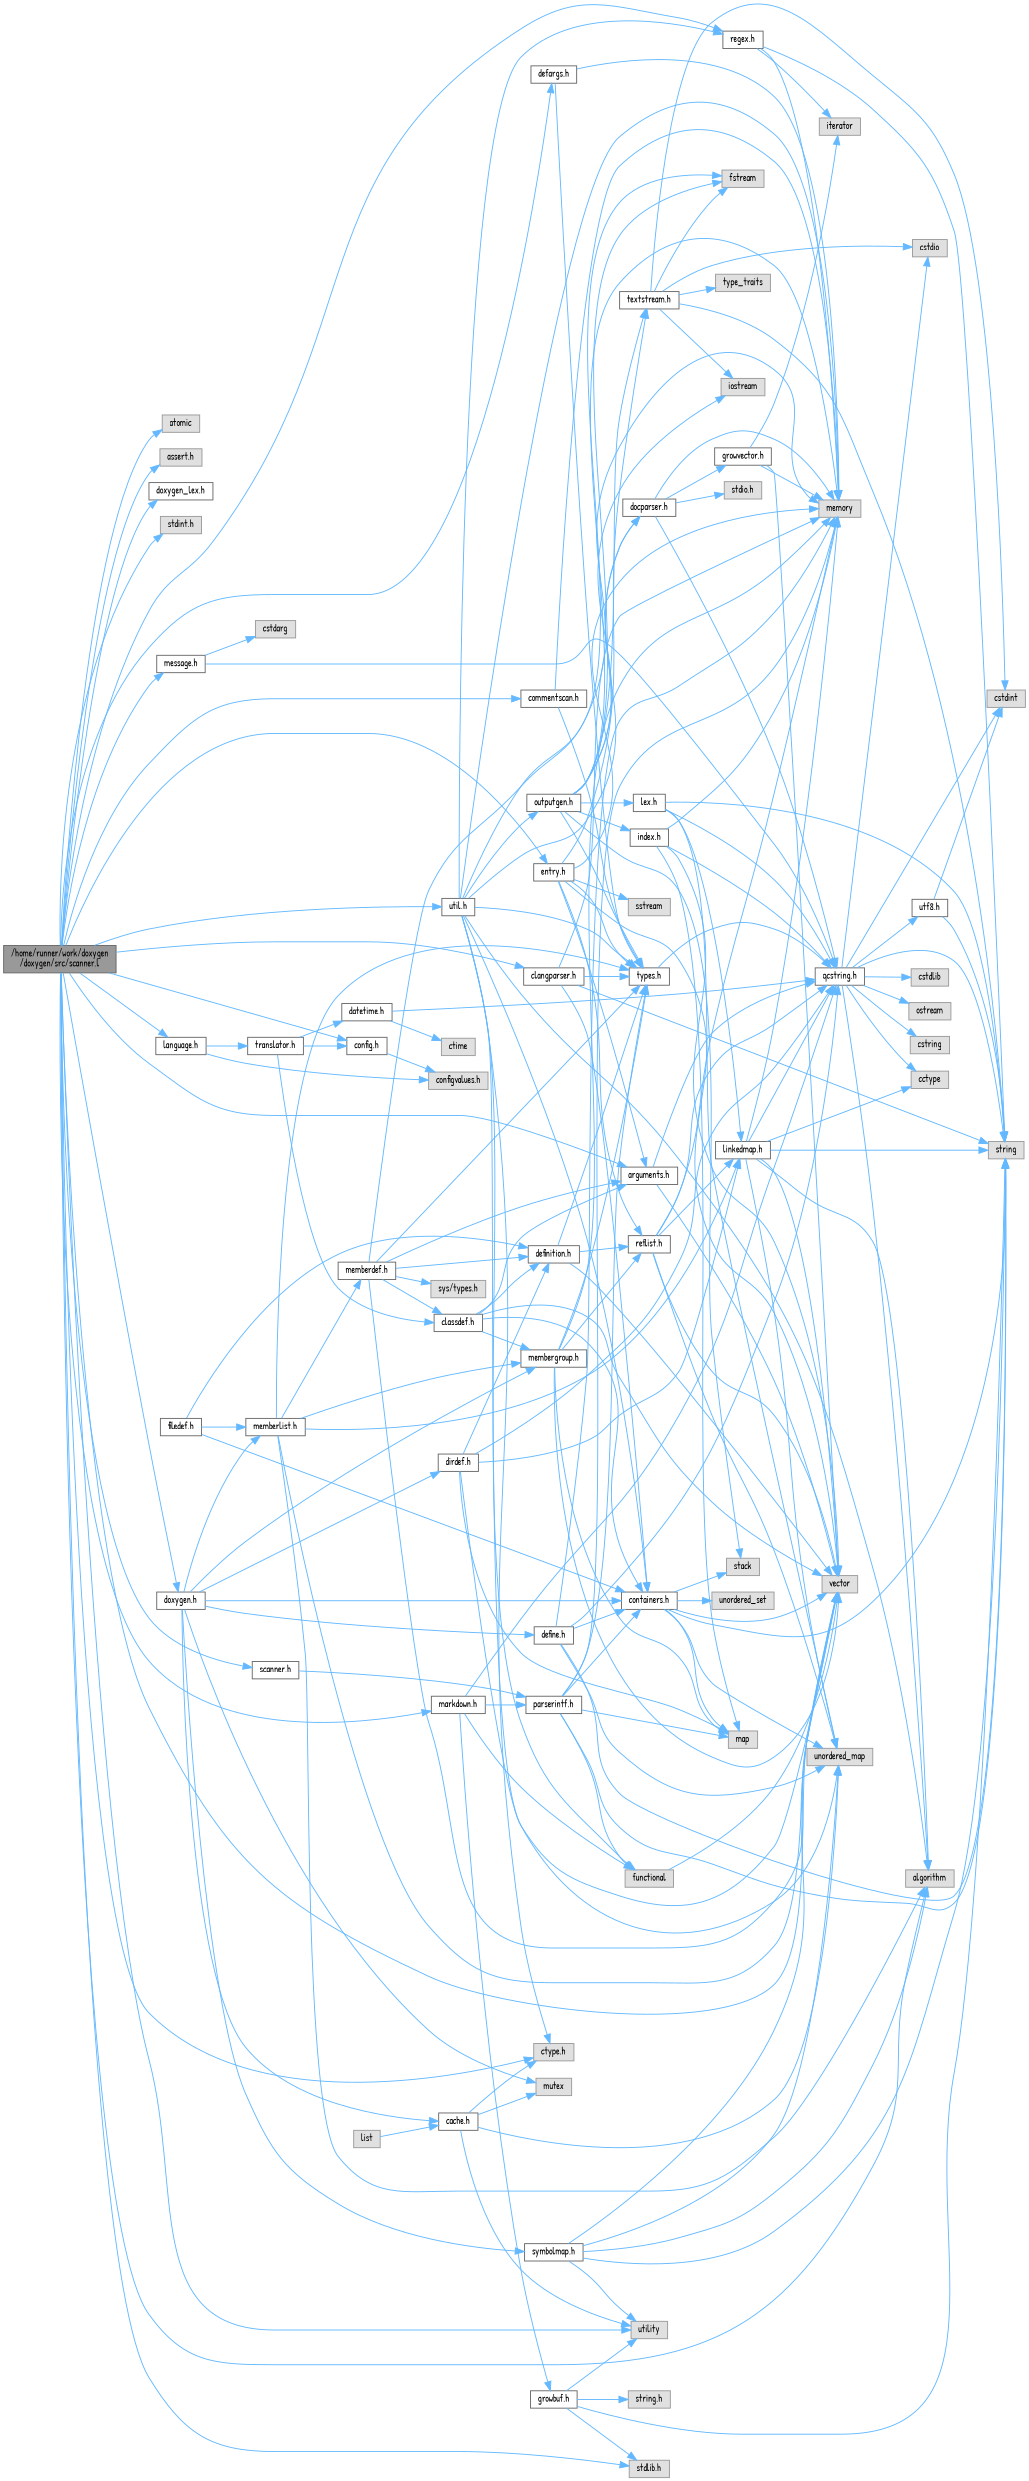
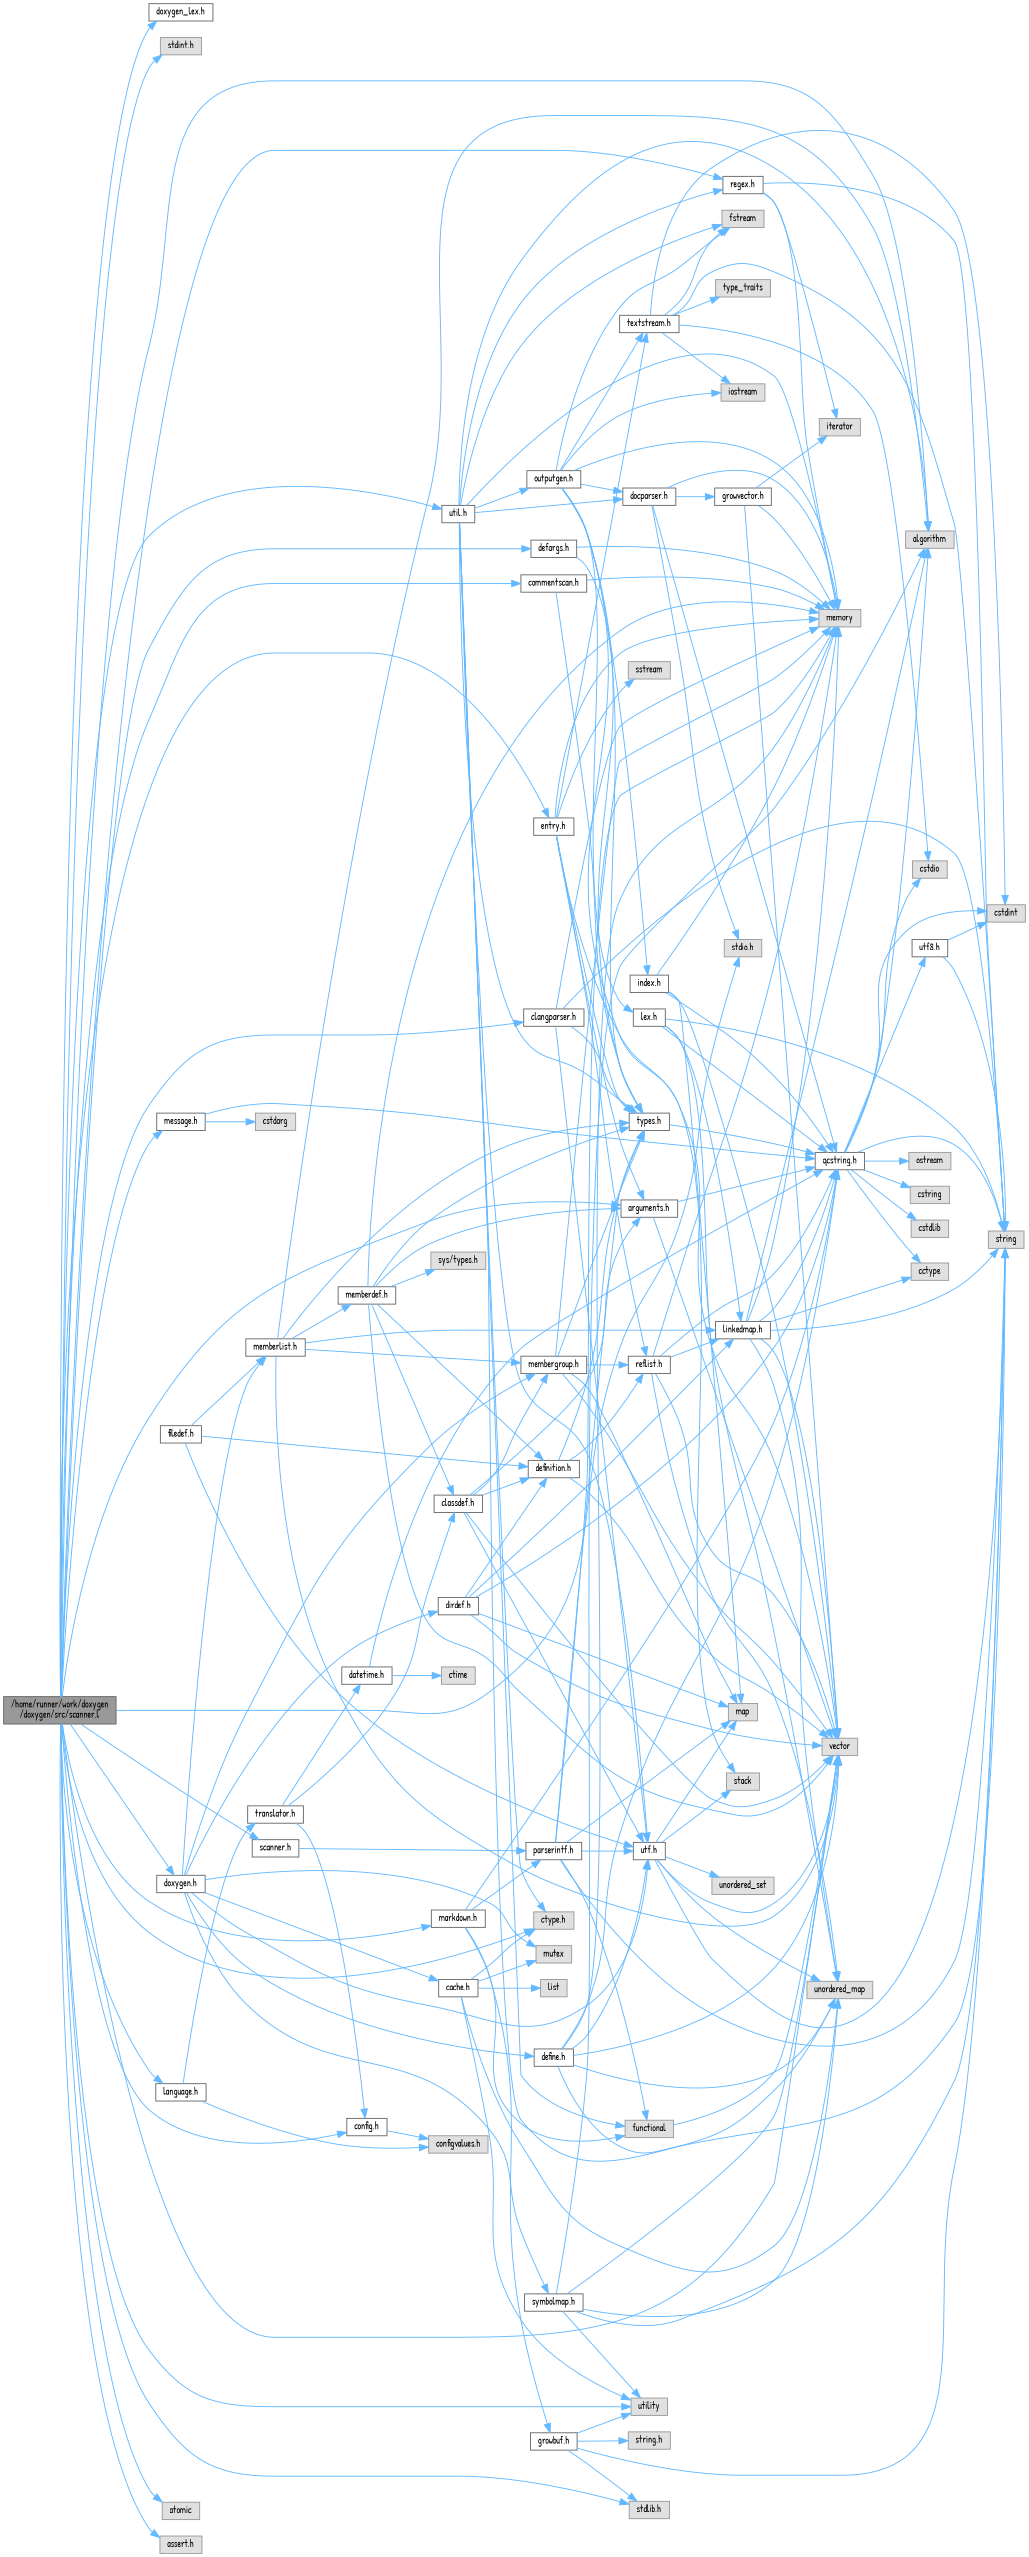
none -> (574, 1579)
(649, 1601) -> (649, 1851)
none -> (772, 1970)
(405, 2132) -> (510, 1988)
